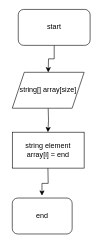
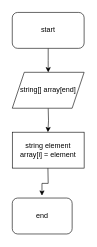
(54, 27) -> (48, 30)
(48, 90) -> (48, 90)
(48, 150) -> (48, 150)
